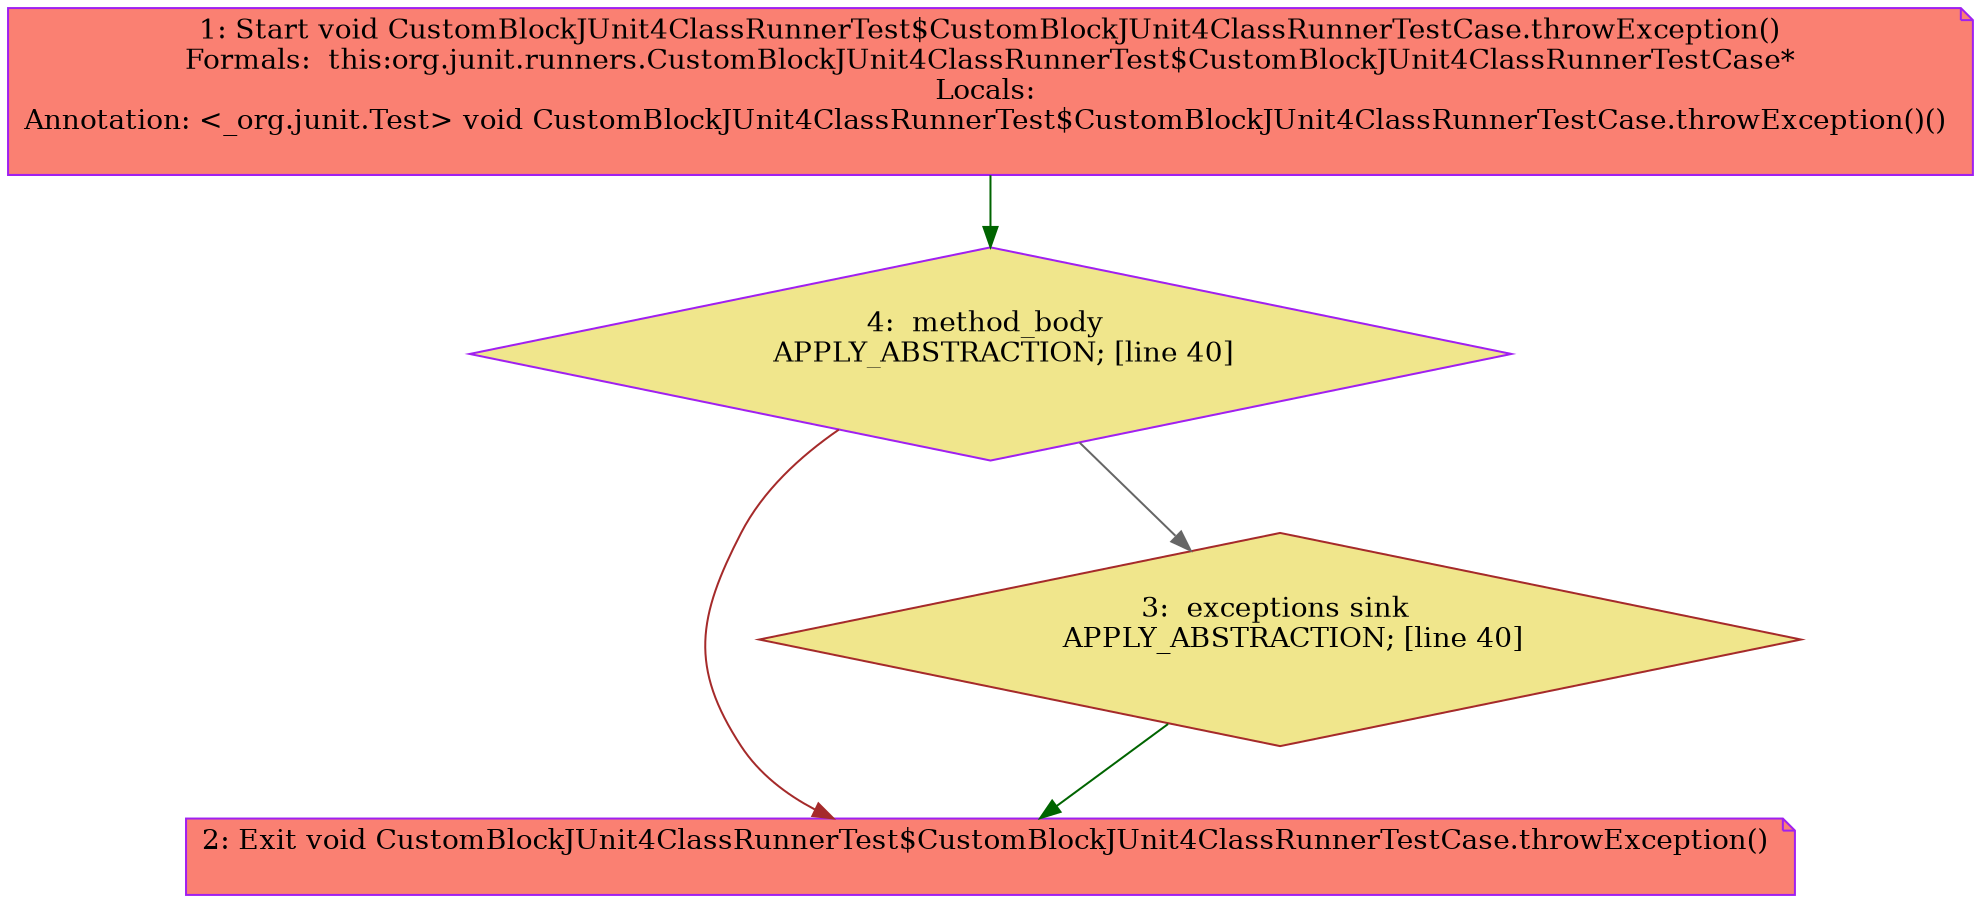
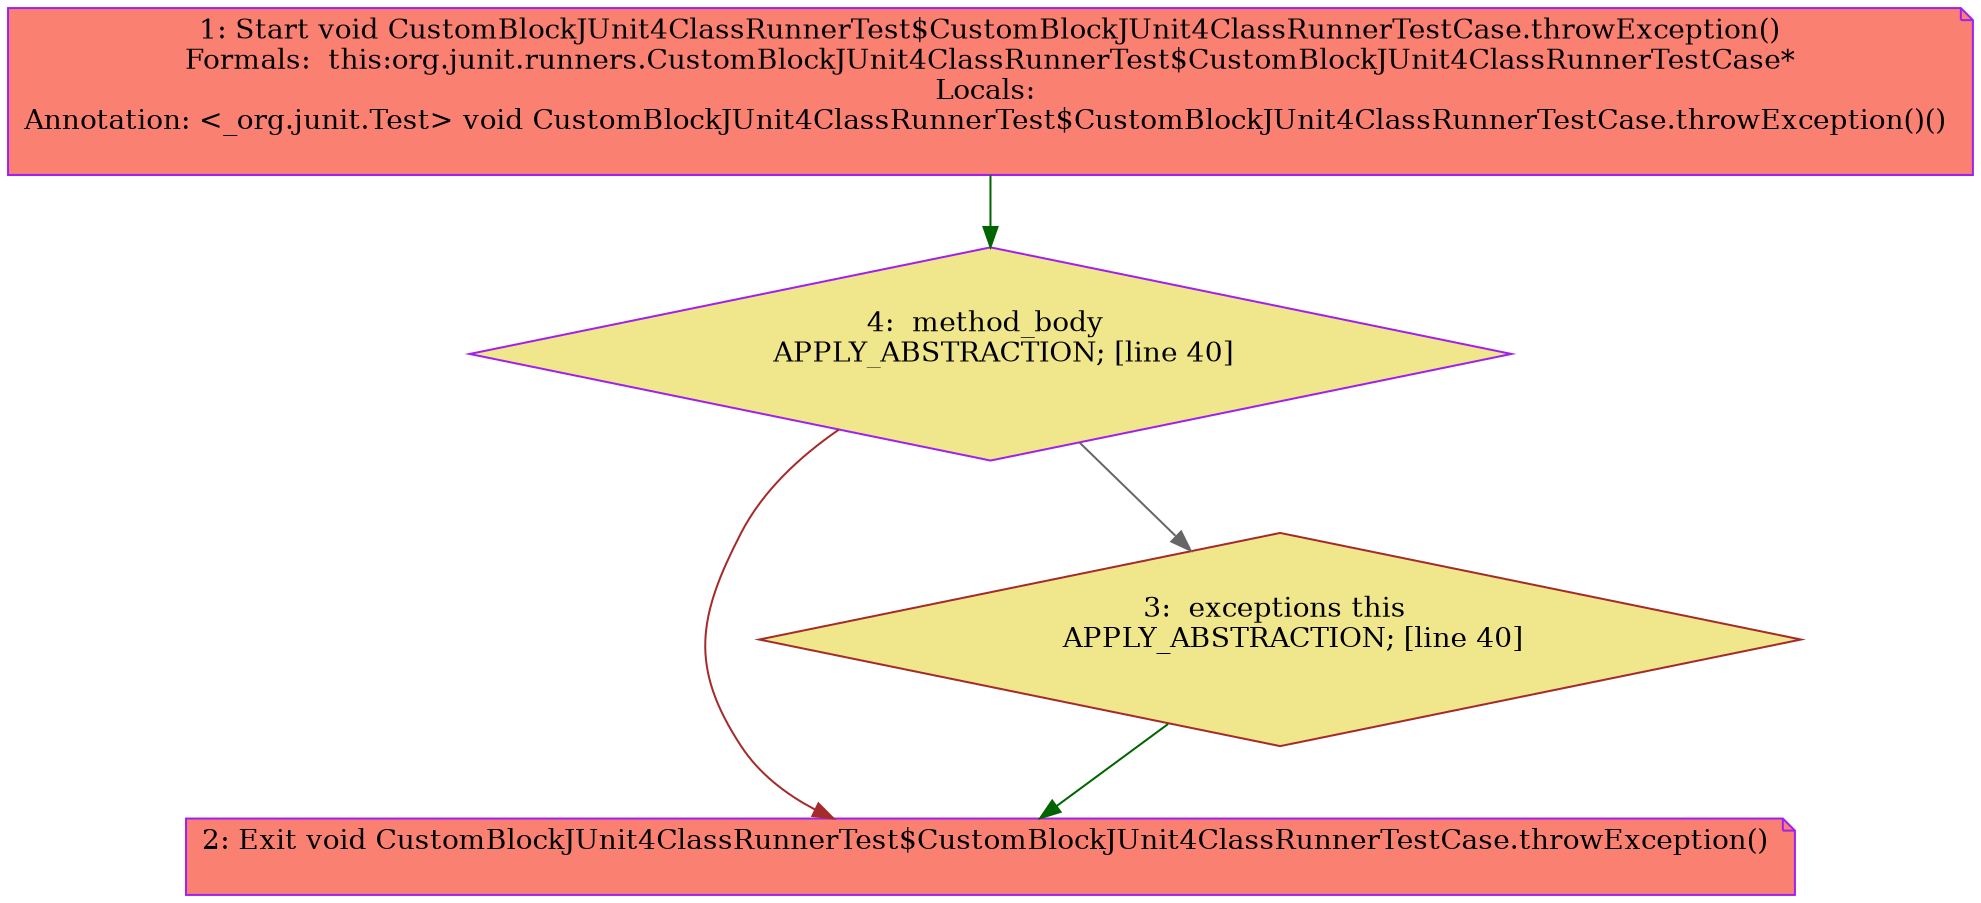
(1280, 640) -> (1280, 640)
